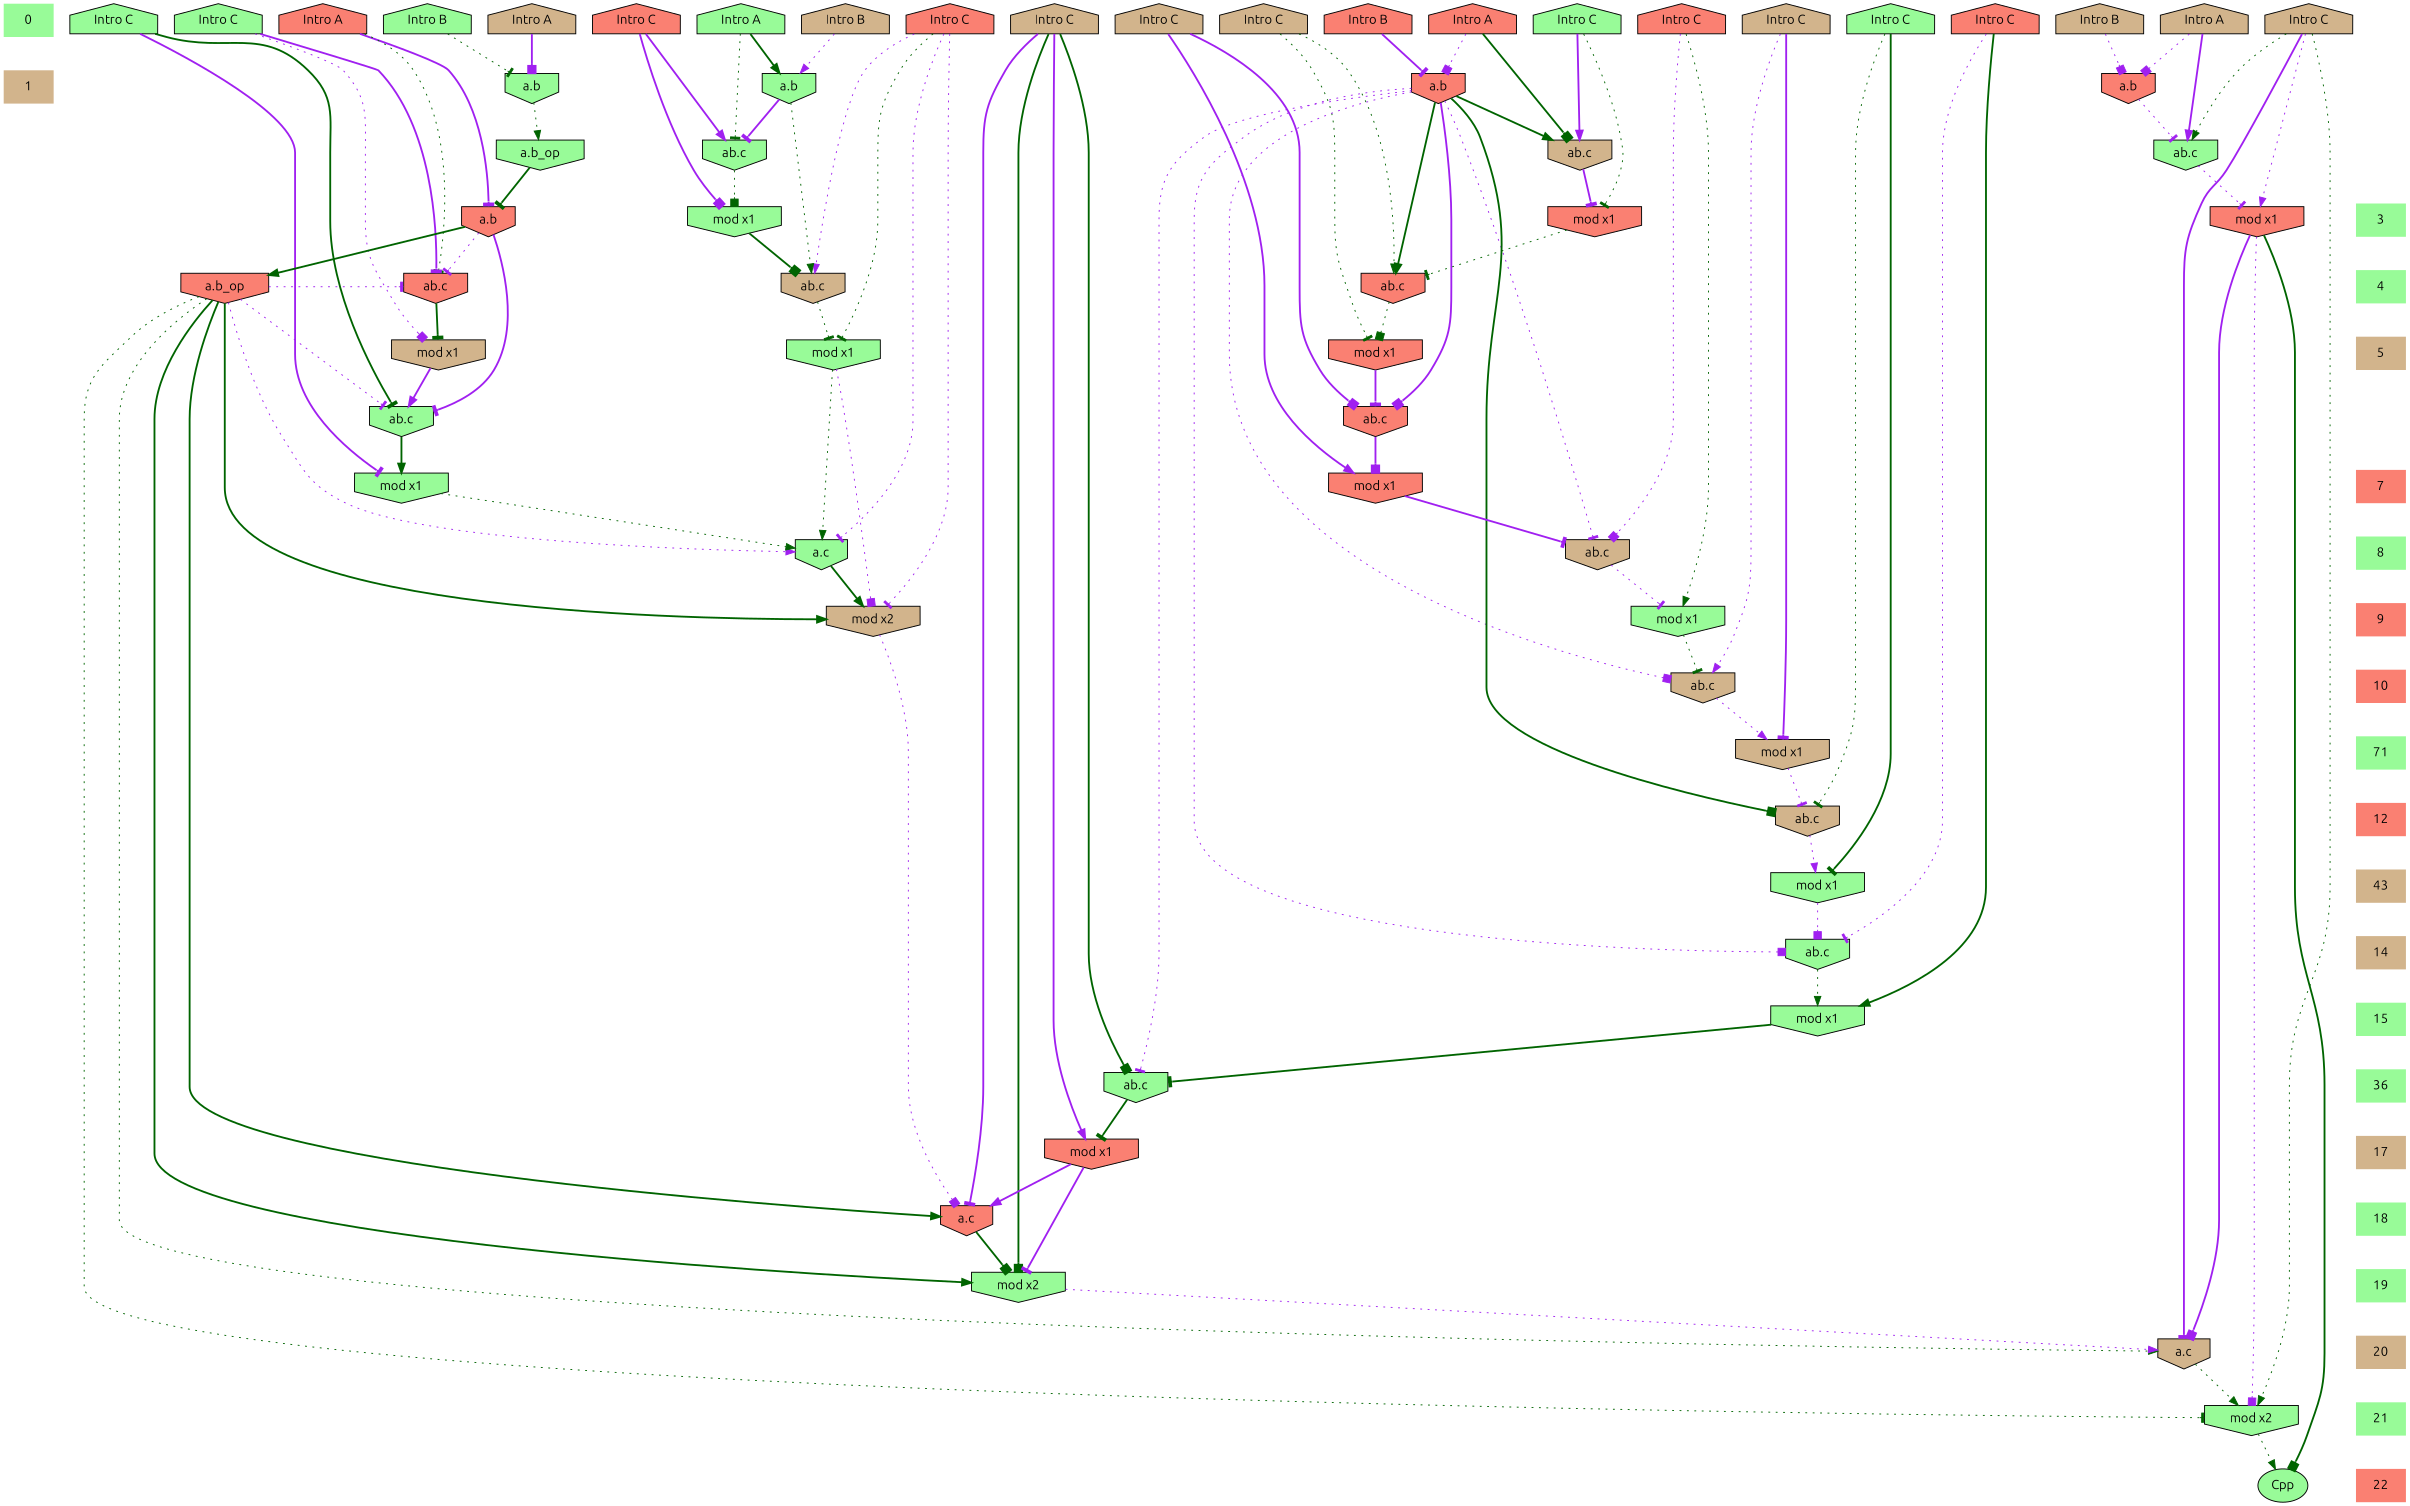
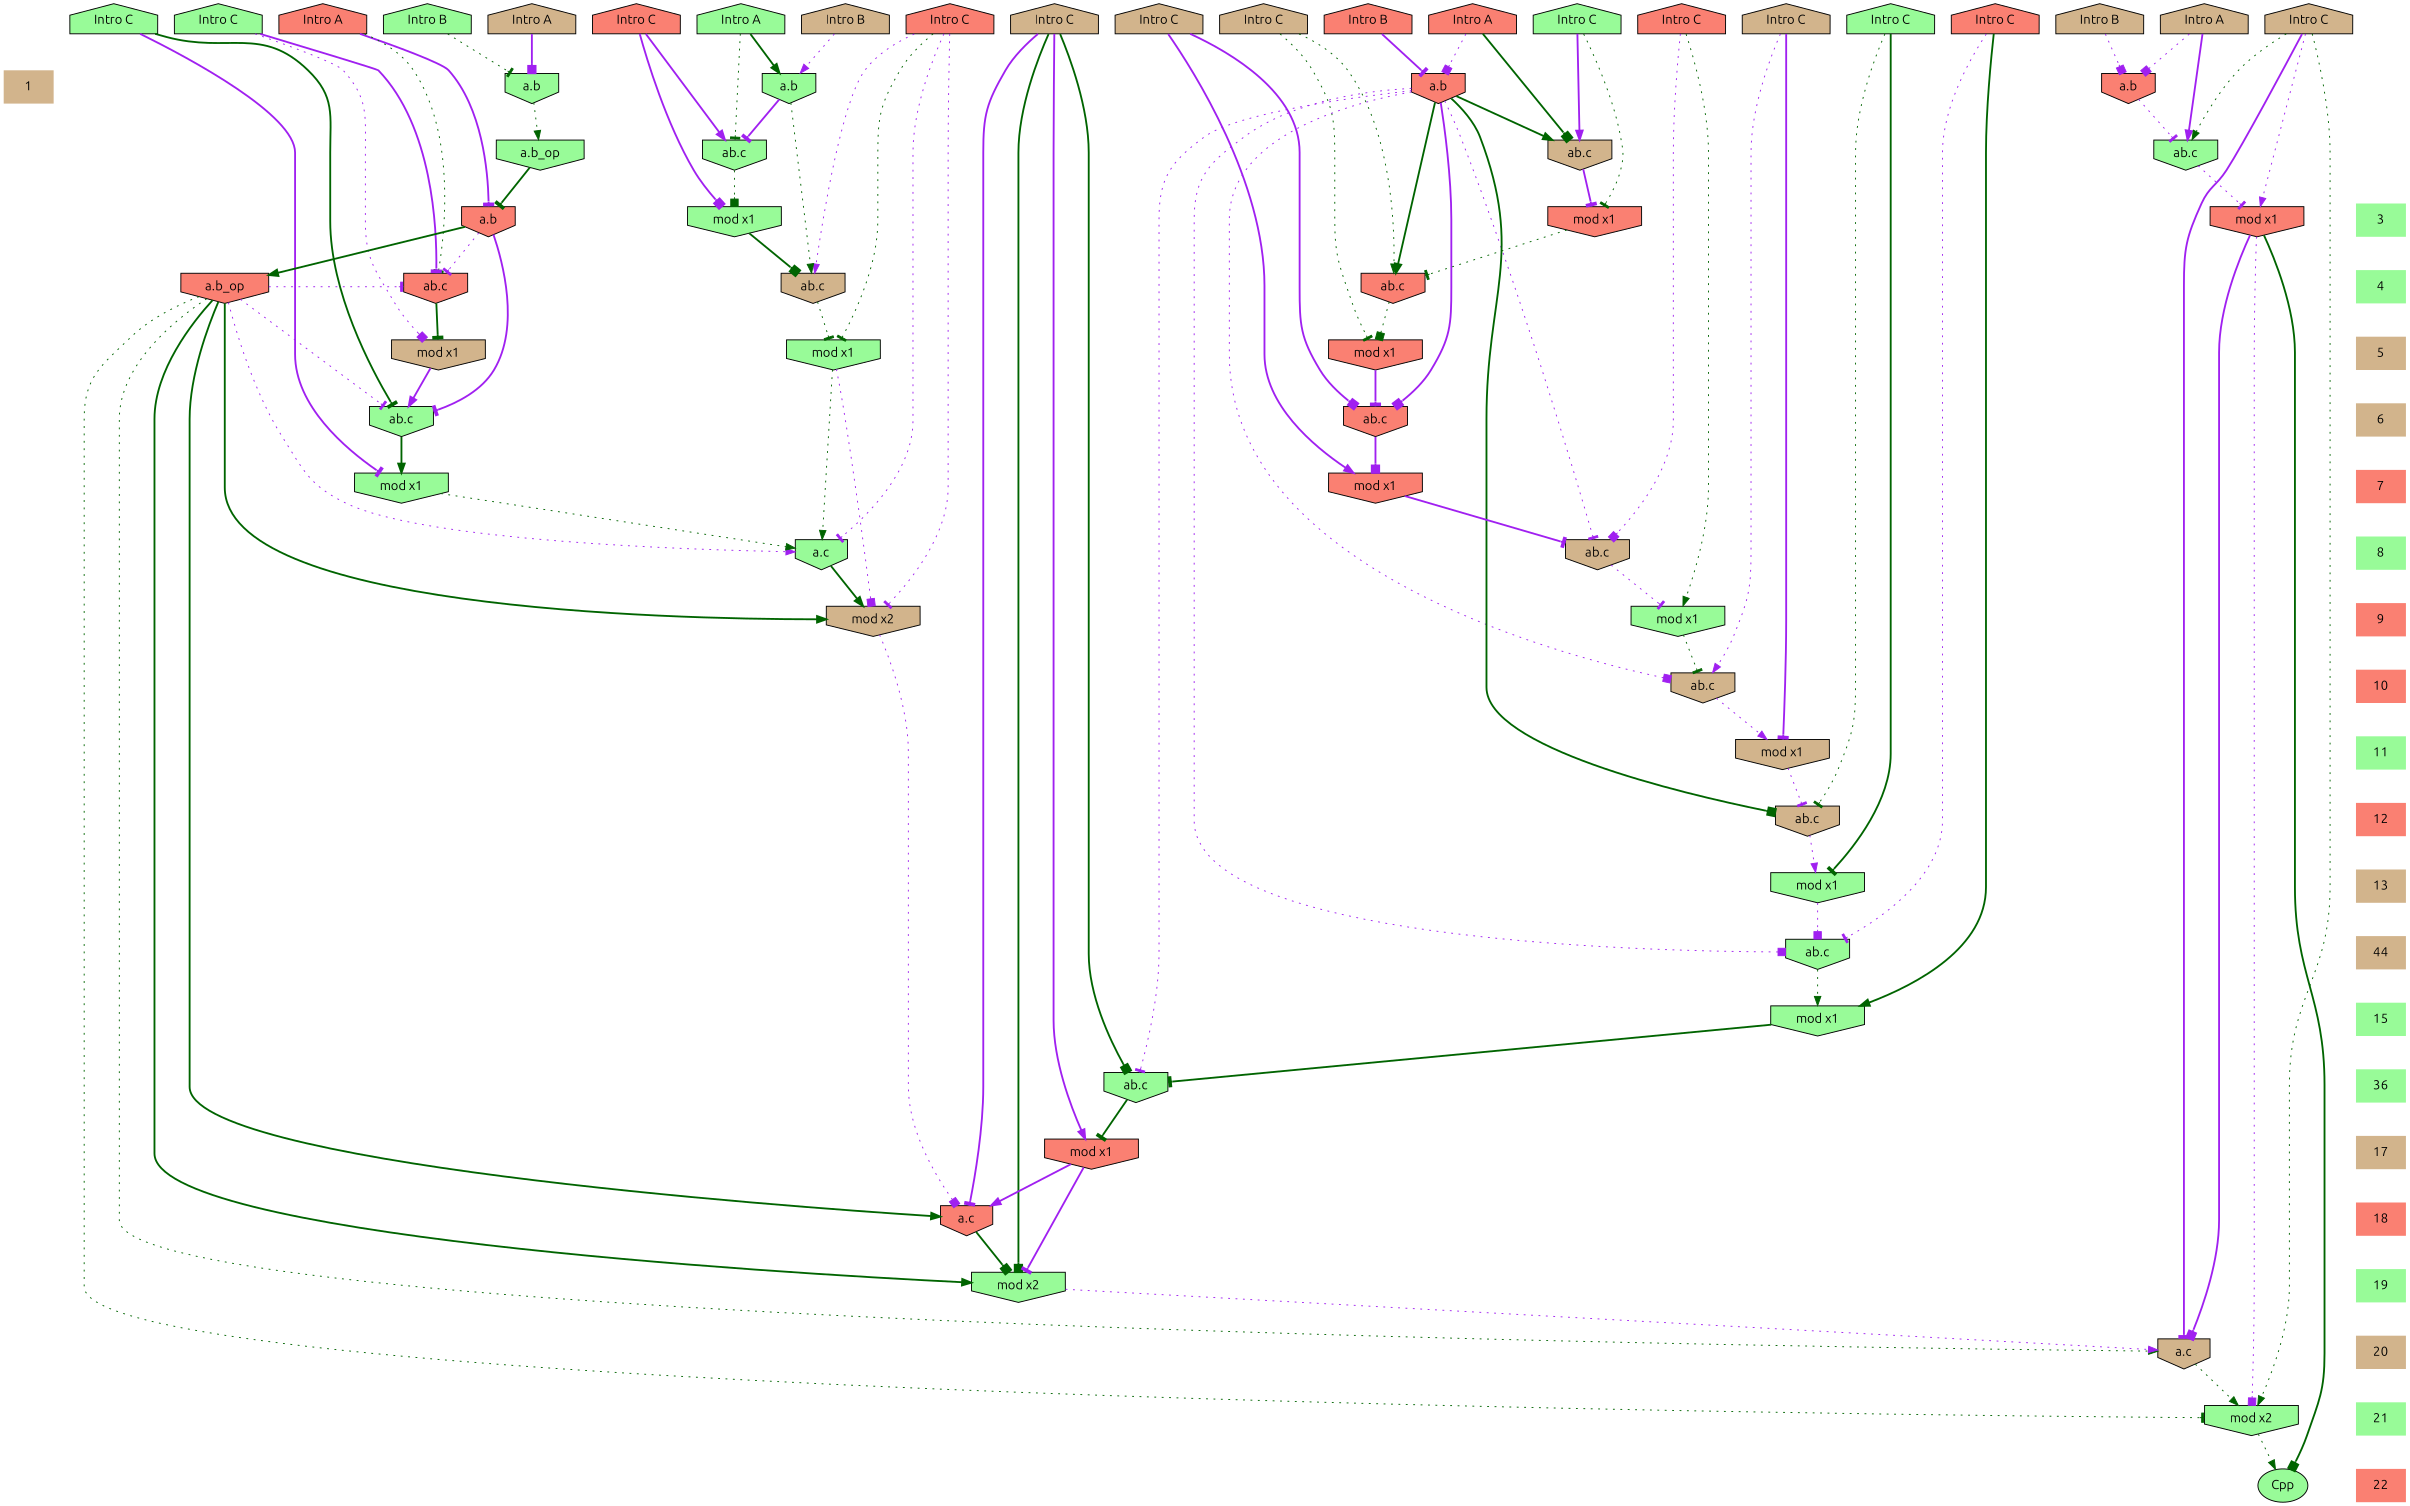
(29, 20) -> none
none -> (2381, 420)
(2381, 753) -> (2381, 753)
(2381, 886) -> (2381, 886)
(2381, 953) -> (2381, 953)
(2381, 1219) -> (2381, 1219)
